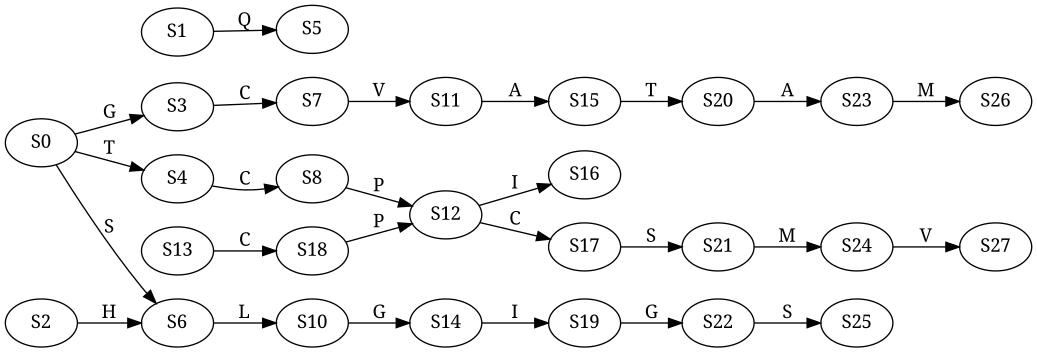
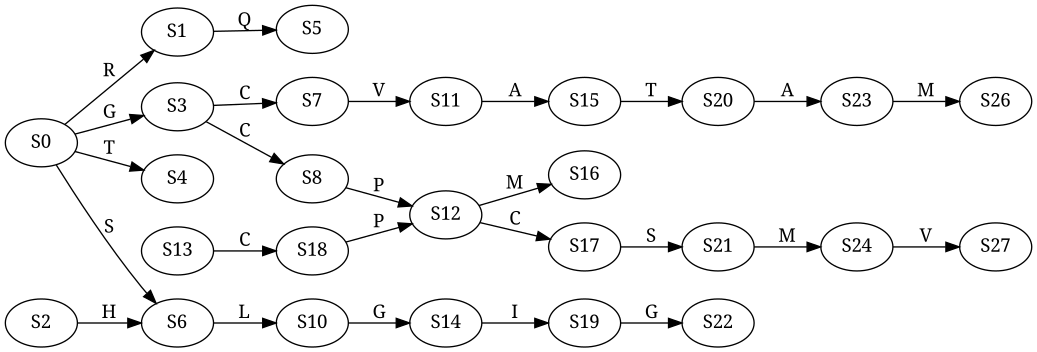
none -> (104, 92)
(515, 184) -> (515, 184)
(238, 190) -> (239, 140)
(857, 323) -> none
